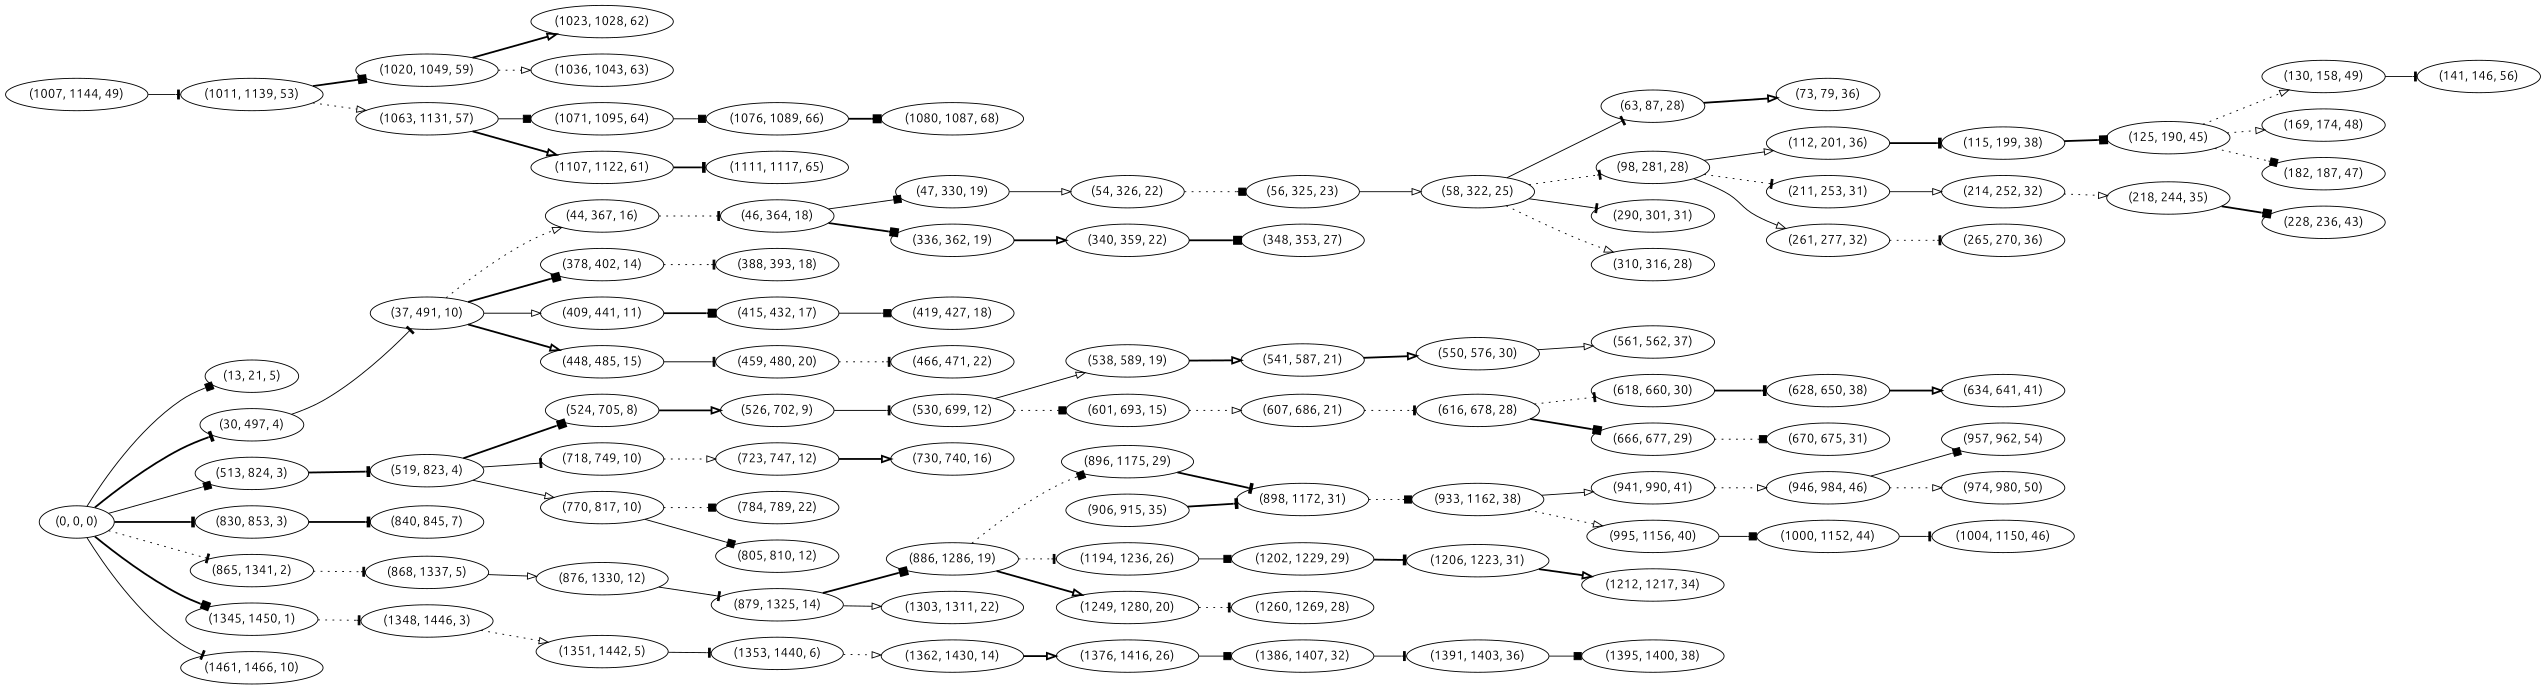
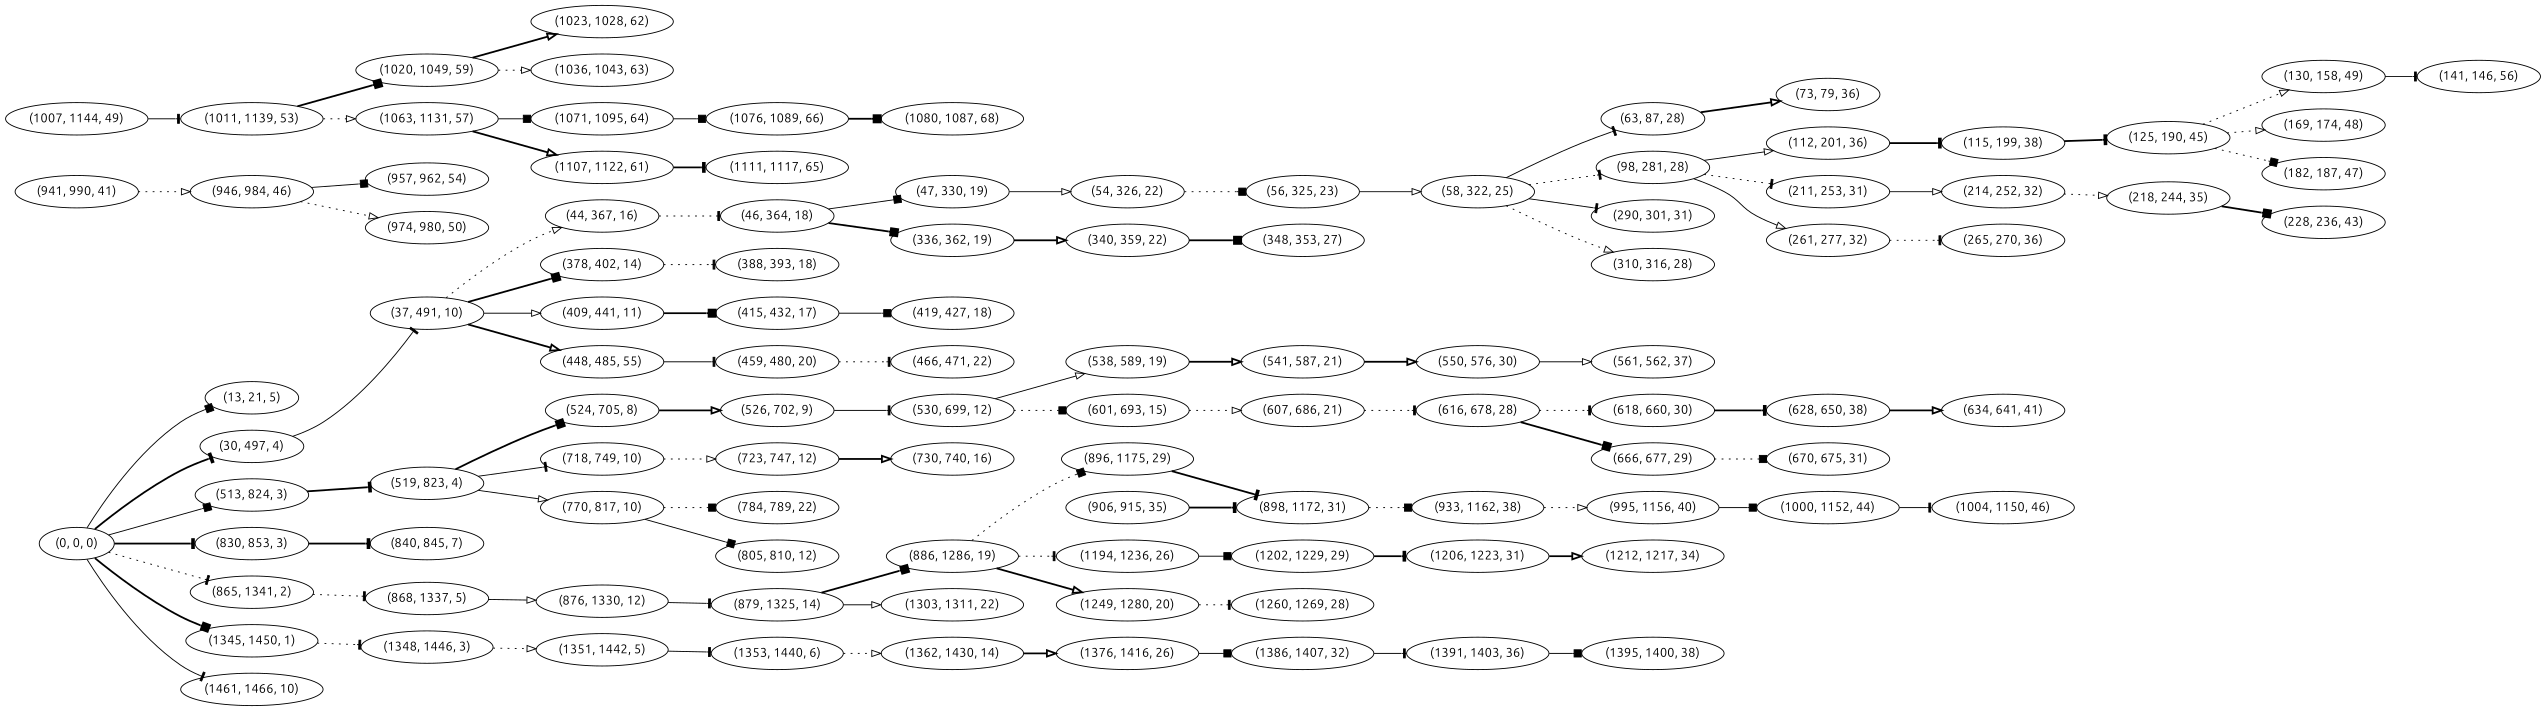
(2081, 141) -> (2083, 140)
(602, 362) -> (602, 362)
(1563, 494) -> none
